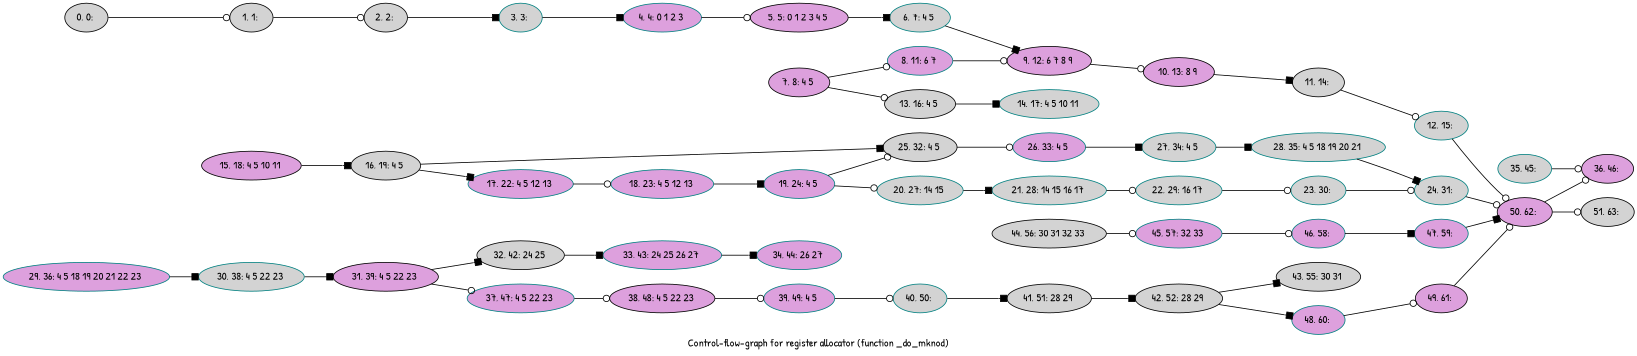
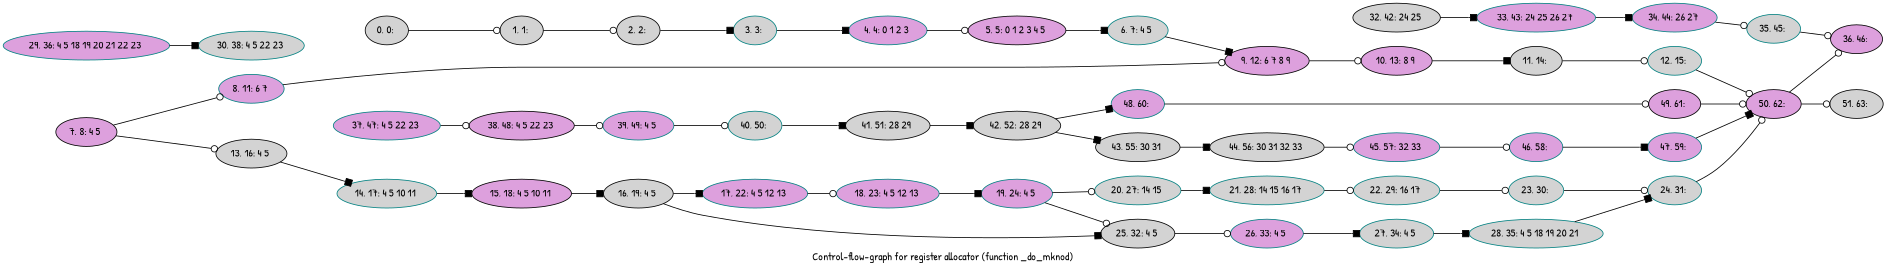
none -> (1728, 24)
none -> (1191, 147)
none -> (450, 194)
(386, 277) -> none
